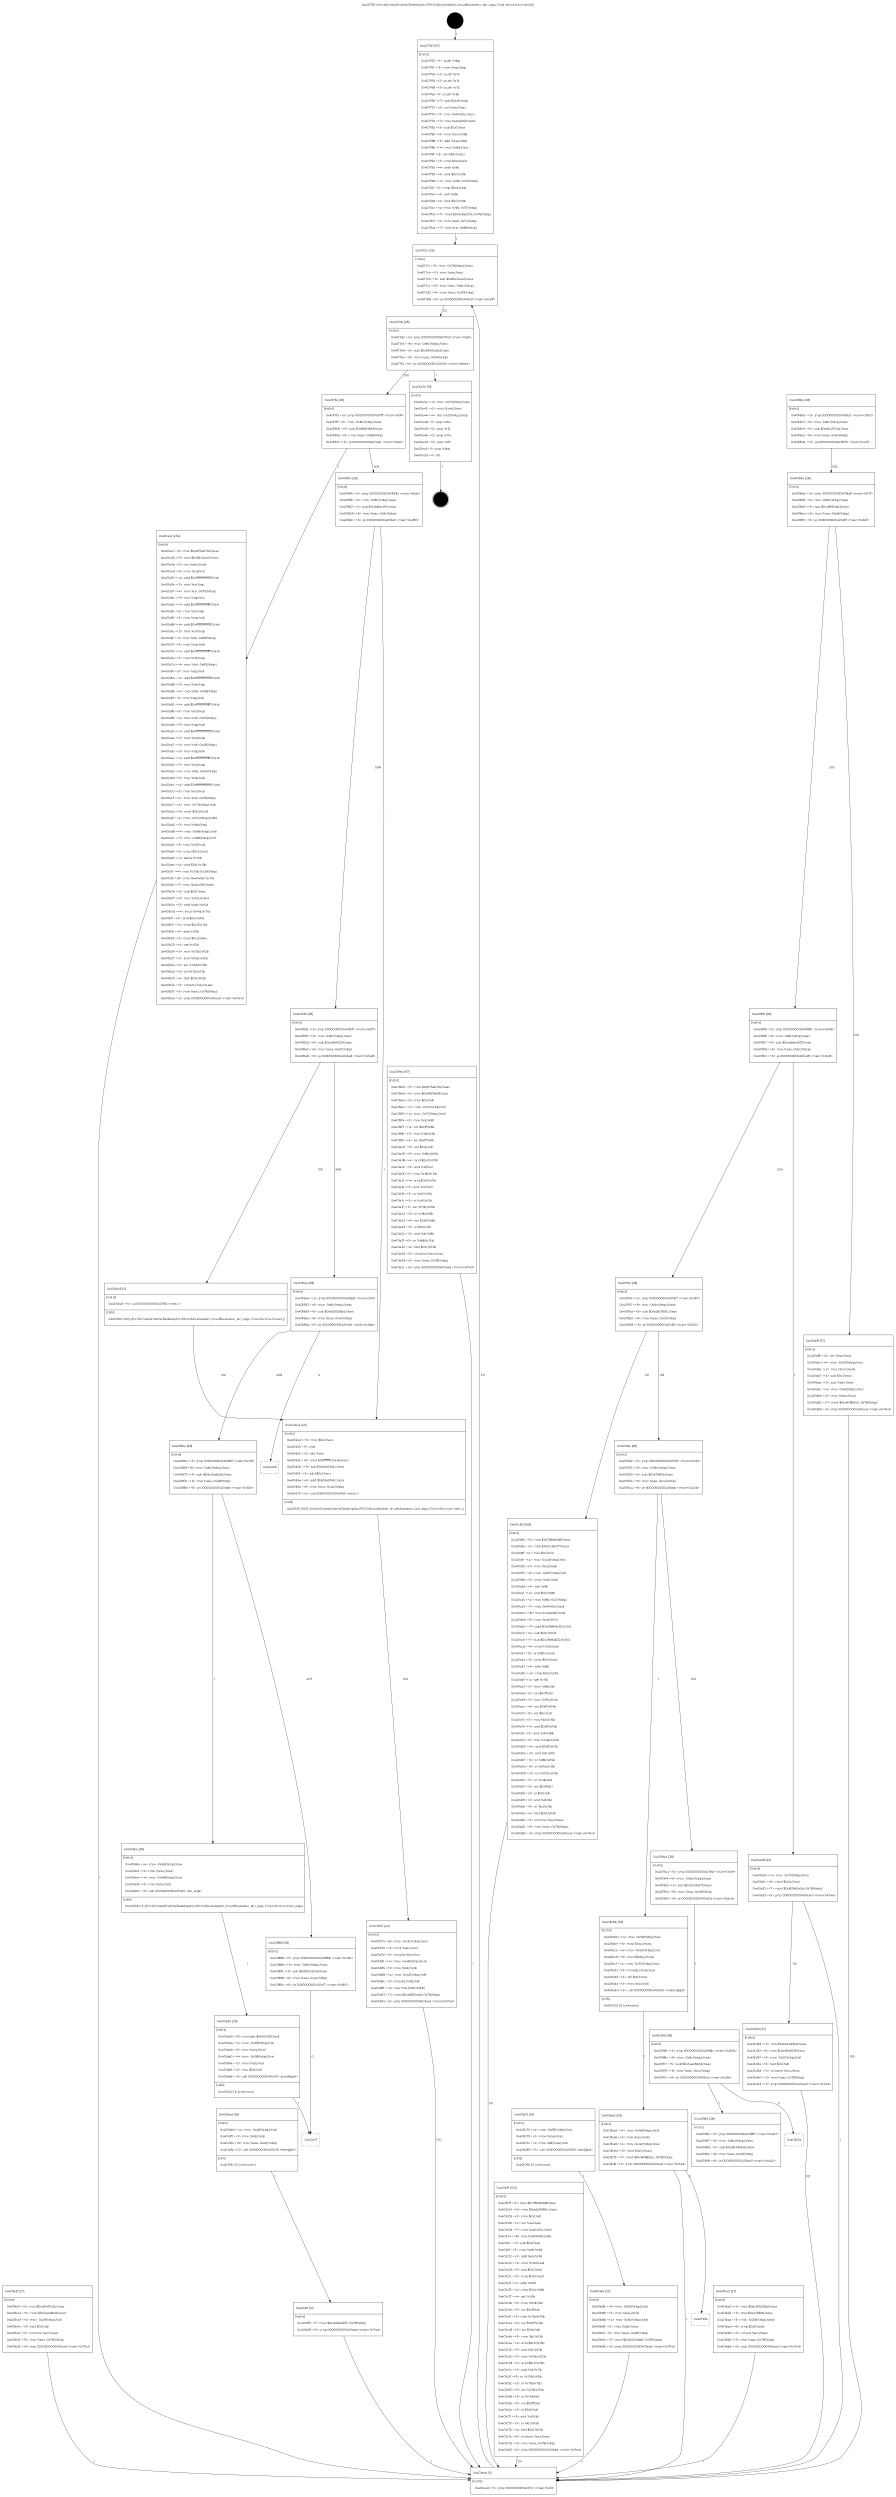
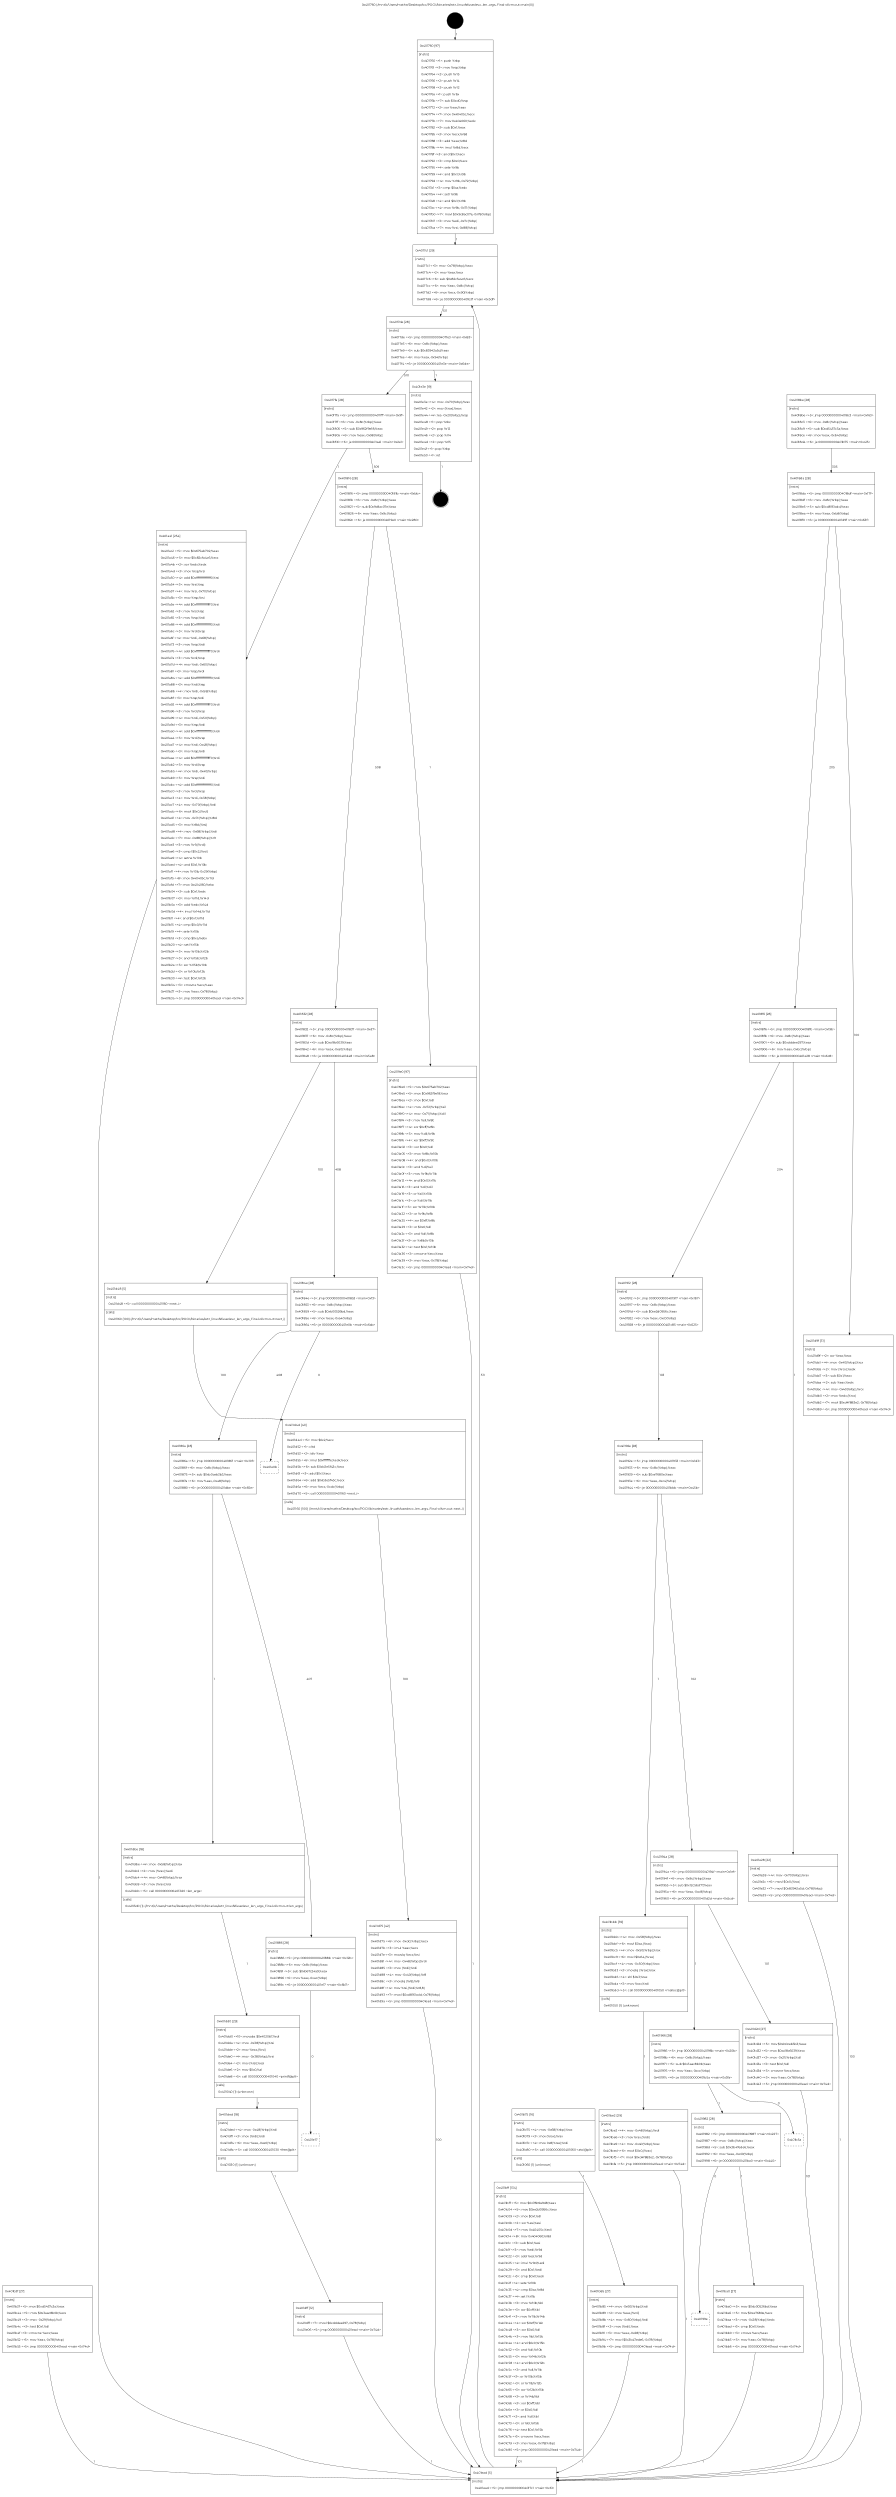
(384, 972) -> (417, 794)
(552, 1679) -> none
(791, 1961) -> (739, 1963)
(302, 2114) -> (257, 2102)
none -> (747, 2225)
(705, 2239) -> (701, 2238)
